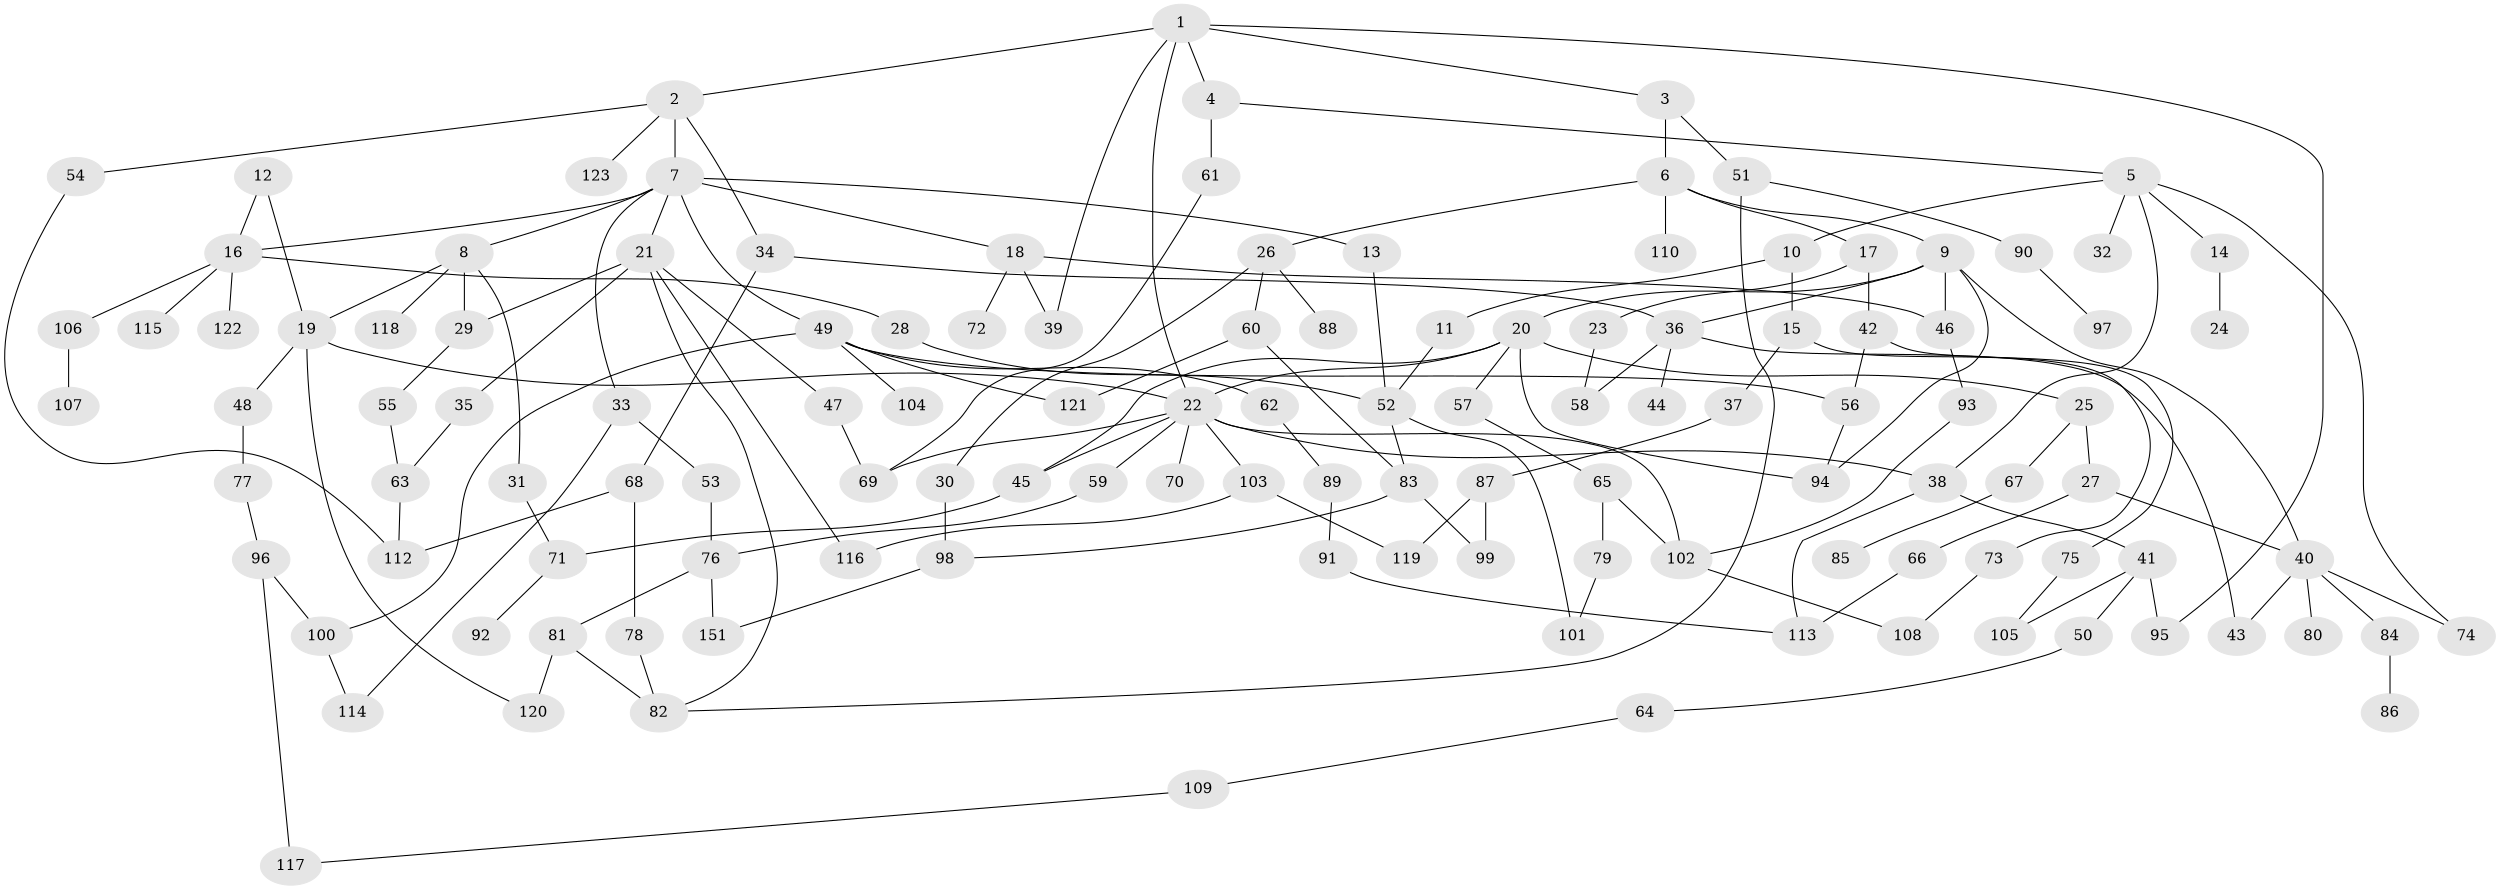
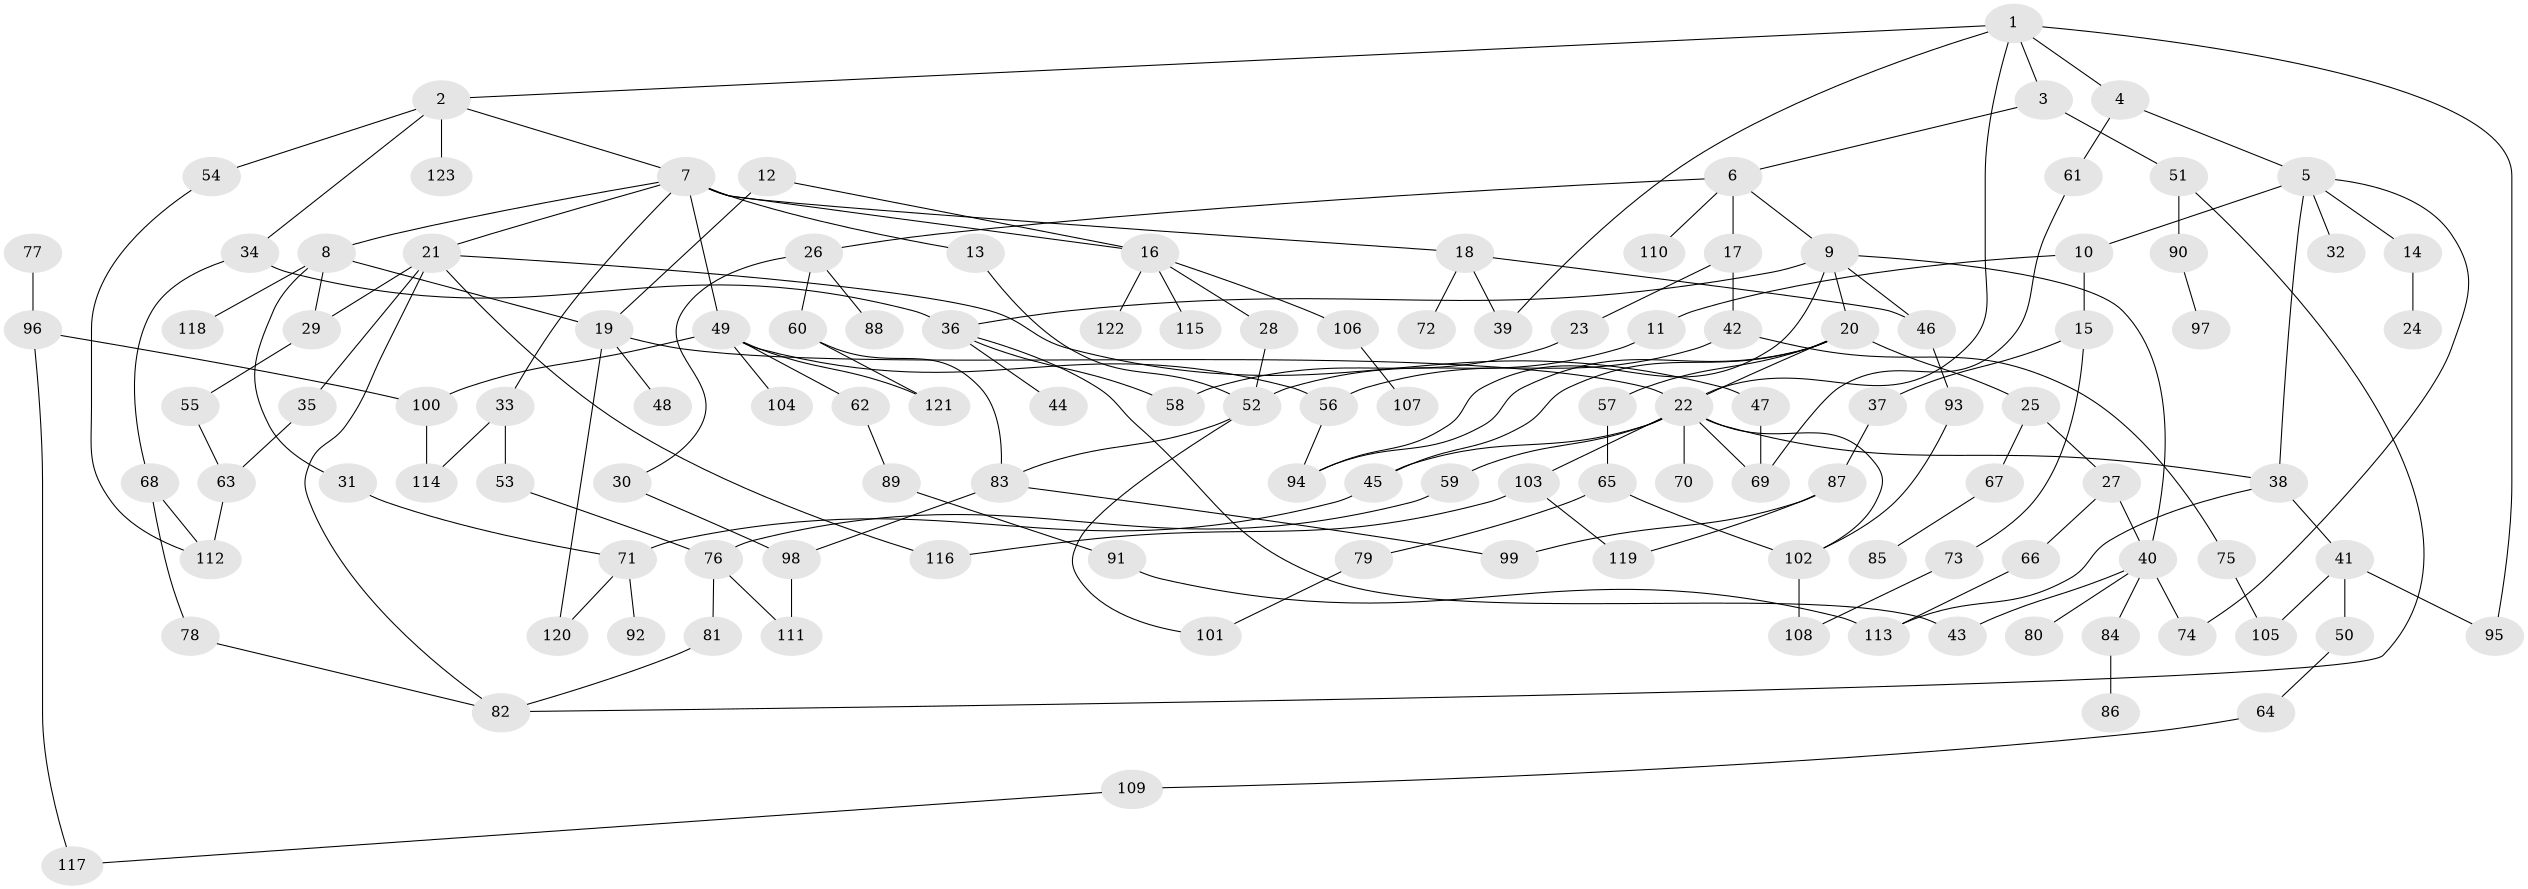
(243, 445) -> none
(713, 636) -> (792, 636)
(546, 675) -> (593, 598)
